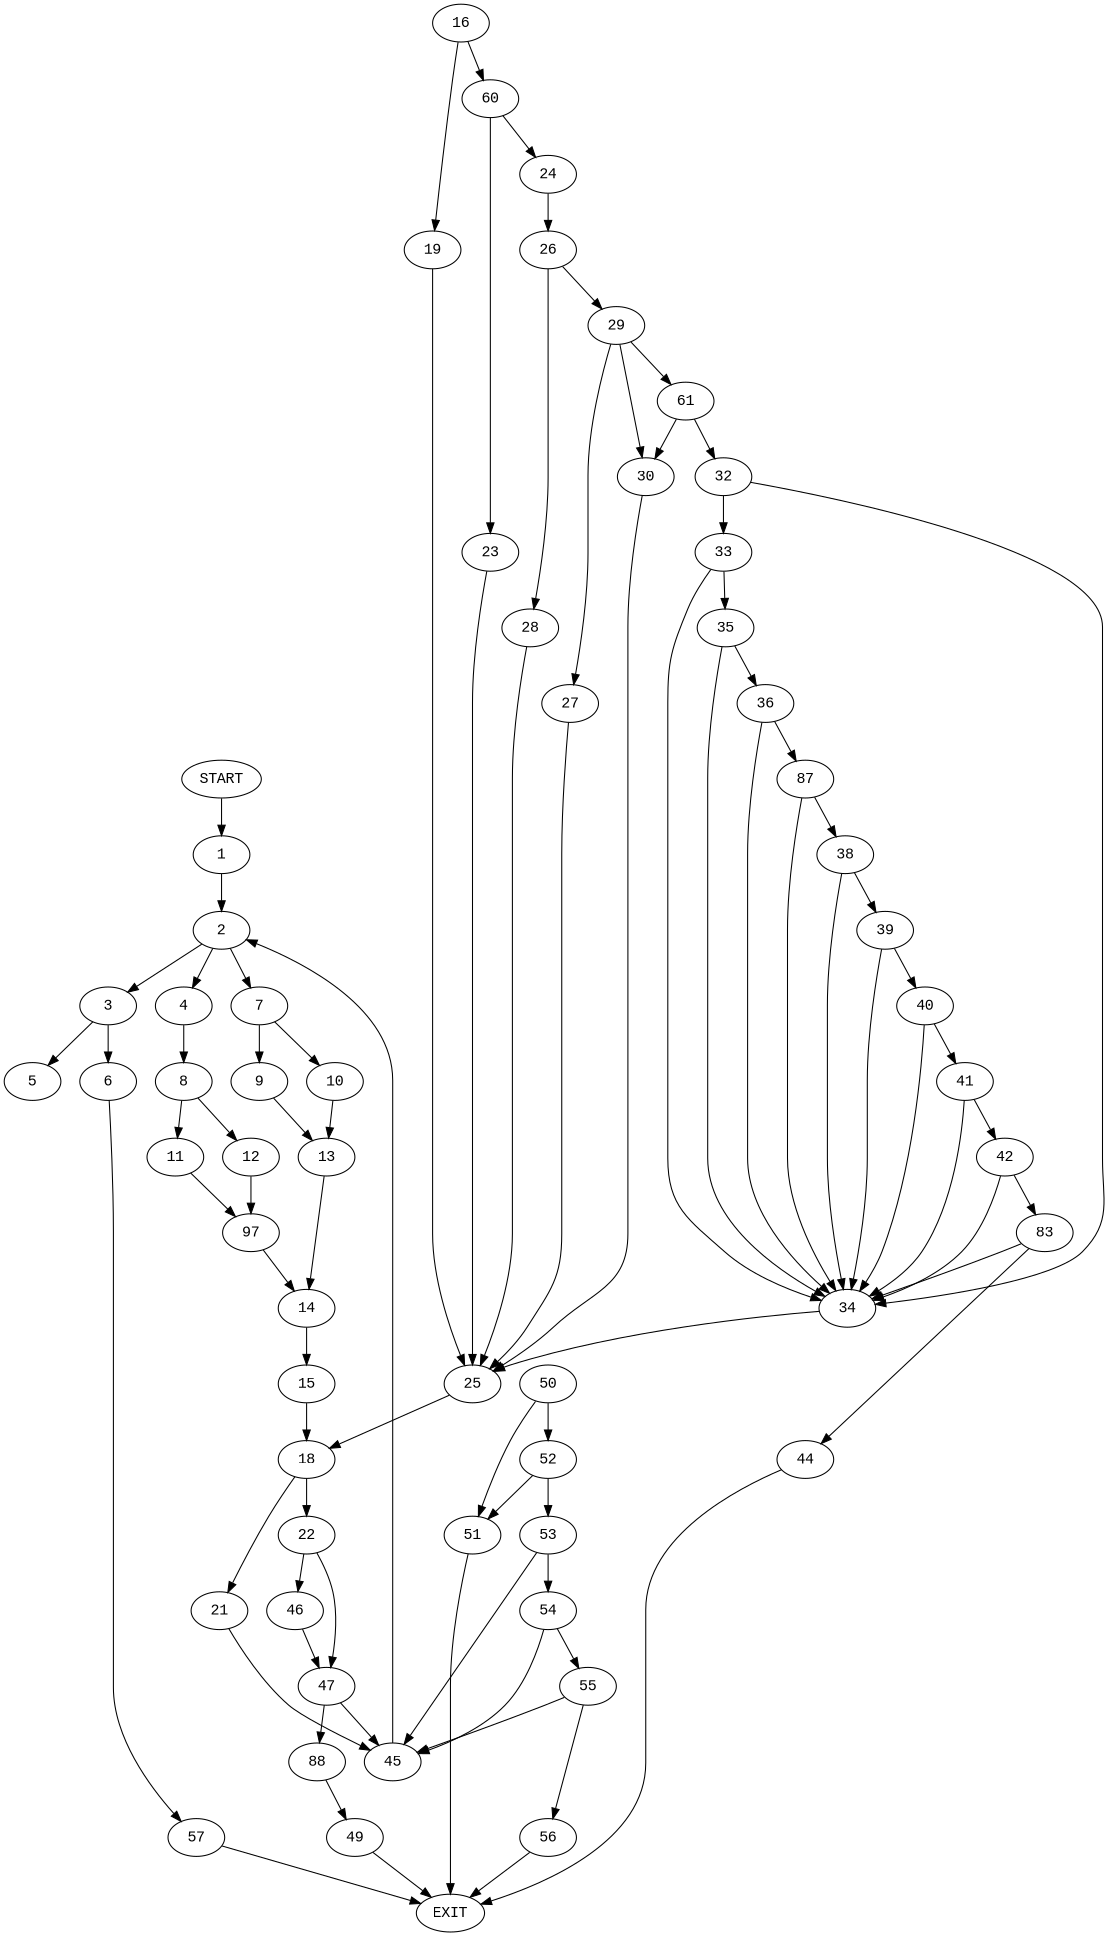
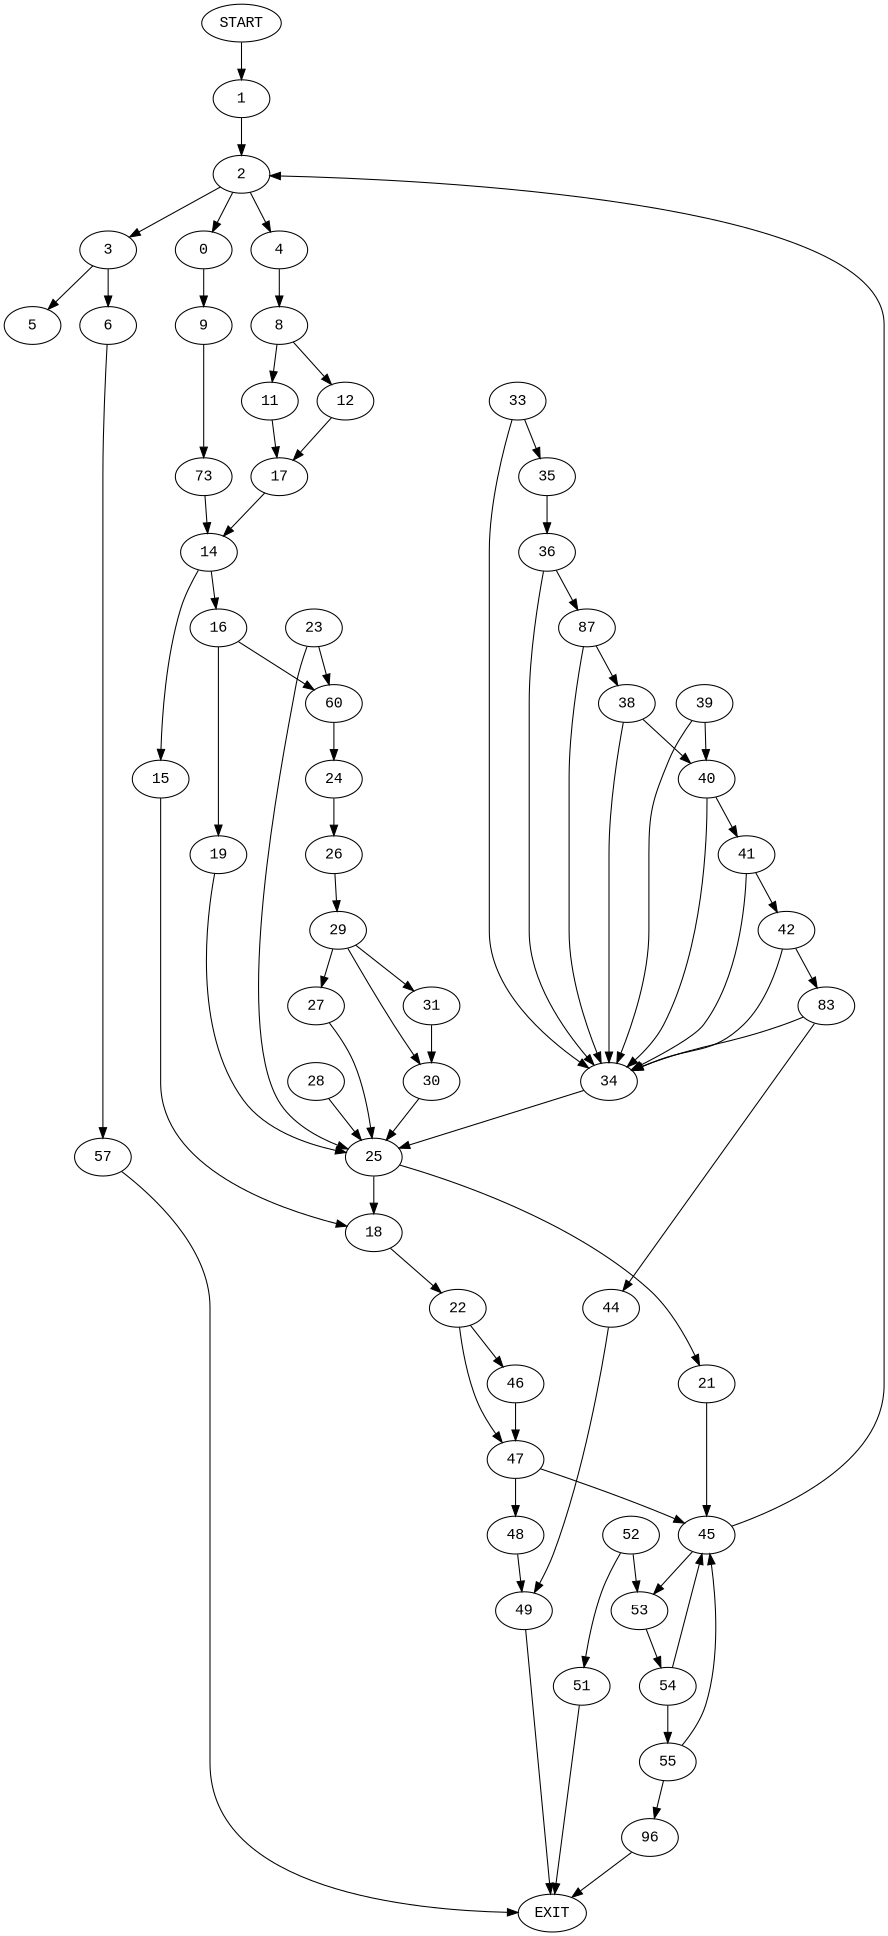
(490, 320) -> (323, 661)
(686, 401) -> (432, 1006)
(548, 434) -> none
(723, 477) -> none
none -> (213, 585)
(863, 888) -> (663, 738)
(708, 991) -> none
(259, 1006) -> (204, 250)
(335, 1081) -> none
(327, 1157) -> (204, 477)
(251, 1233) -> (279, 477)
(548, 1384) -> none
(262, 1528) -> (567, 1233)
(473, 1644) -> (677, 1569)
(646, 1694) -> (582, 1458)
(317, 1762) -> (516, 1535)
(548, 1837) -> (650, 1837)
